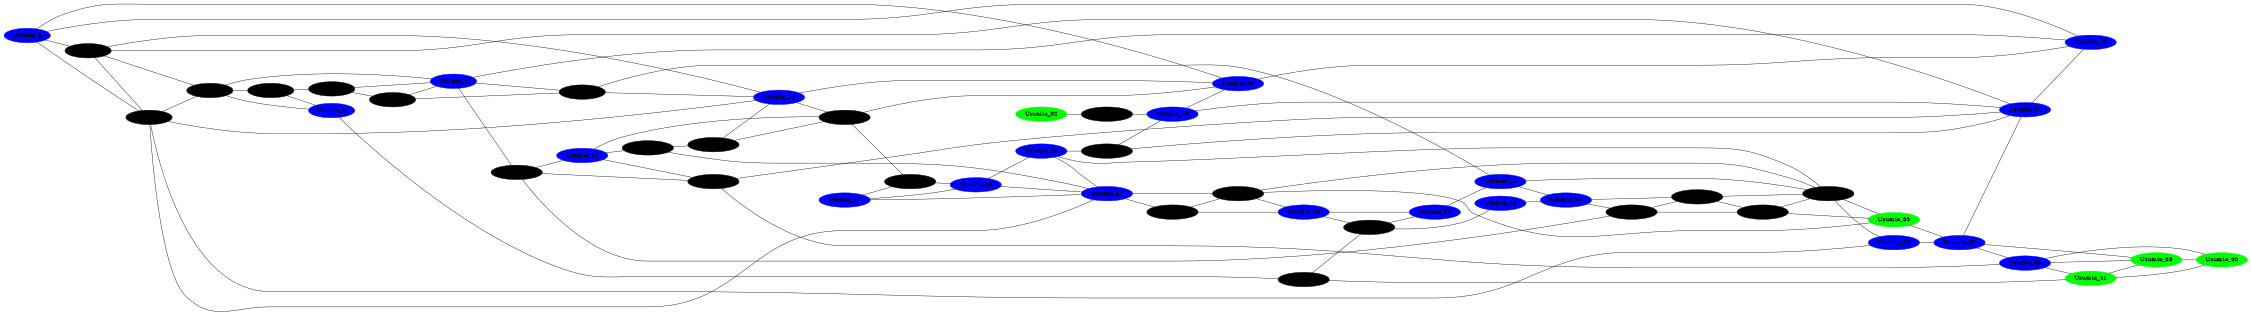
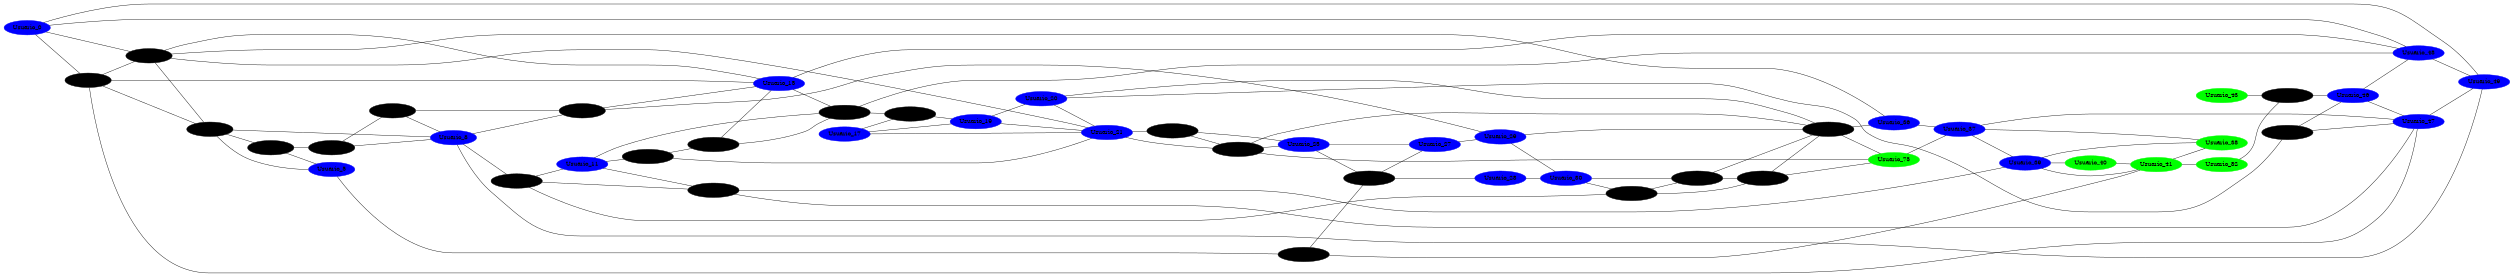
none -> (2222, 96)
none -> (2189, 165)
(1894, 220) -> (1894, 160)
(2189, 260) -> none
